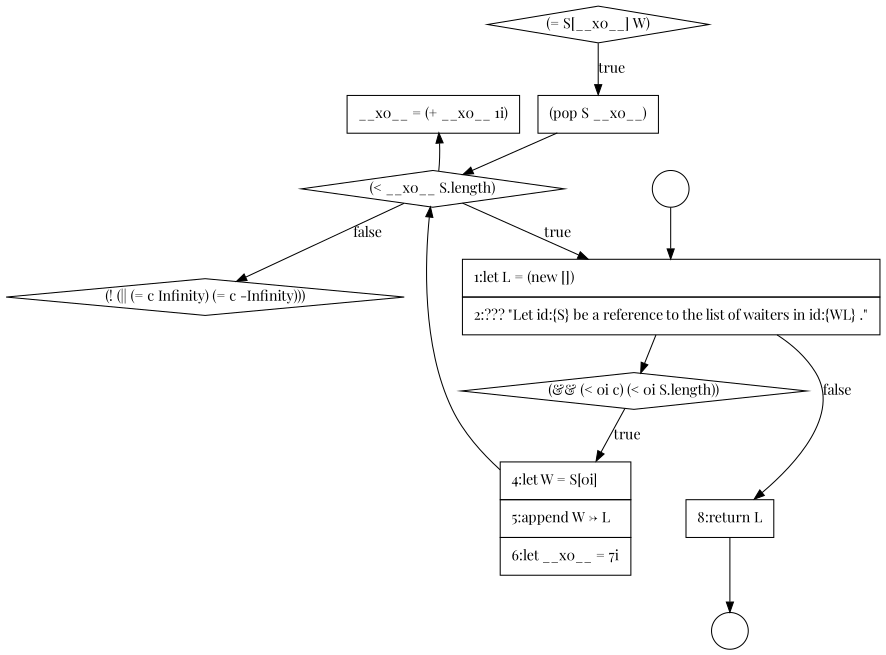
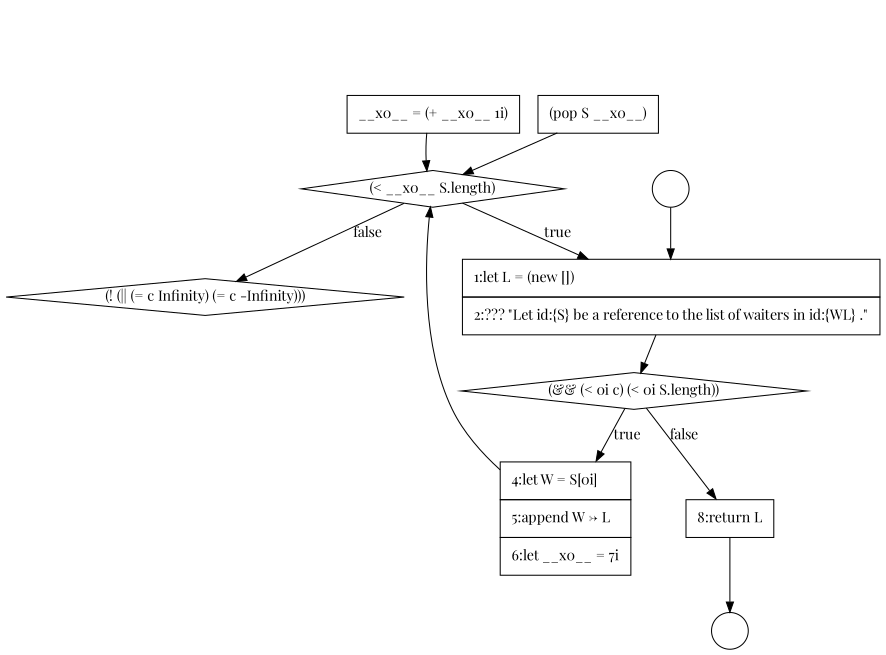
(598, 24) -> none
(440, 157) -> (426, 147)
(820, 415) -> (678, 449)
